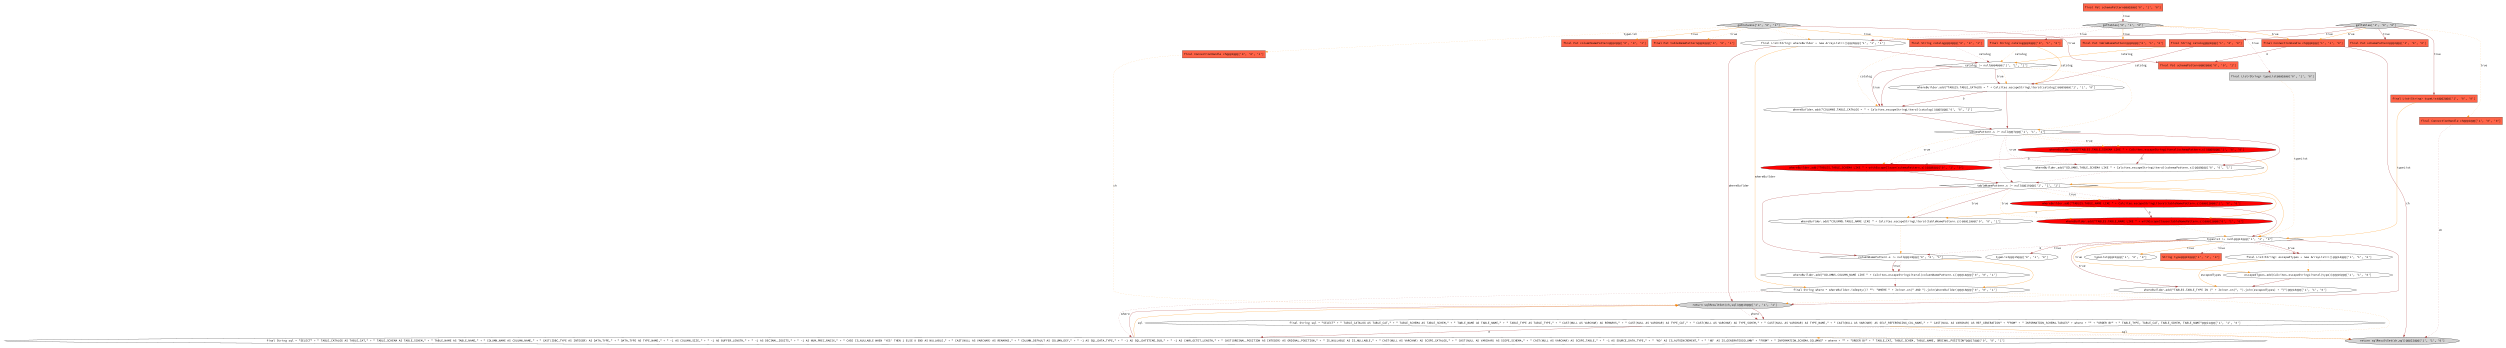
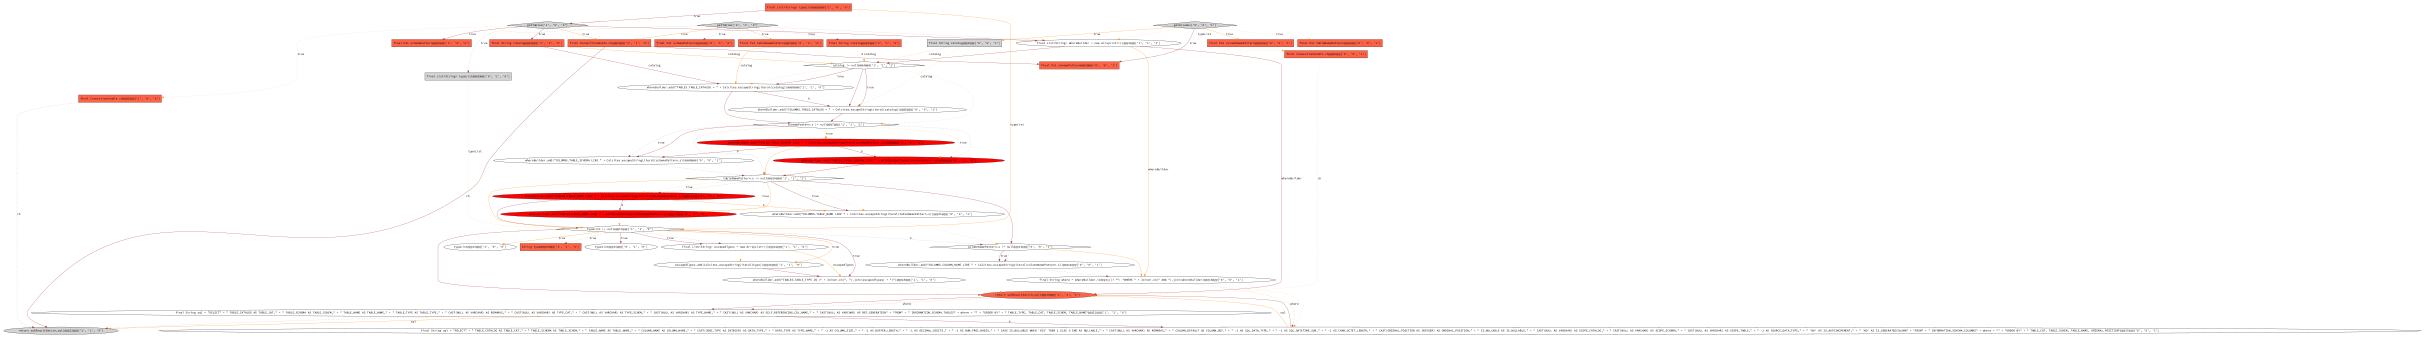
(2123, 15) -> (718, 34)
(1947, 43) -> (964, 43)
(2434, 45) -> (668, 17)
(1735, 305) -> (1038, 295)
